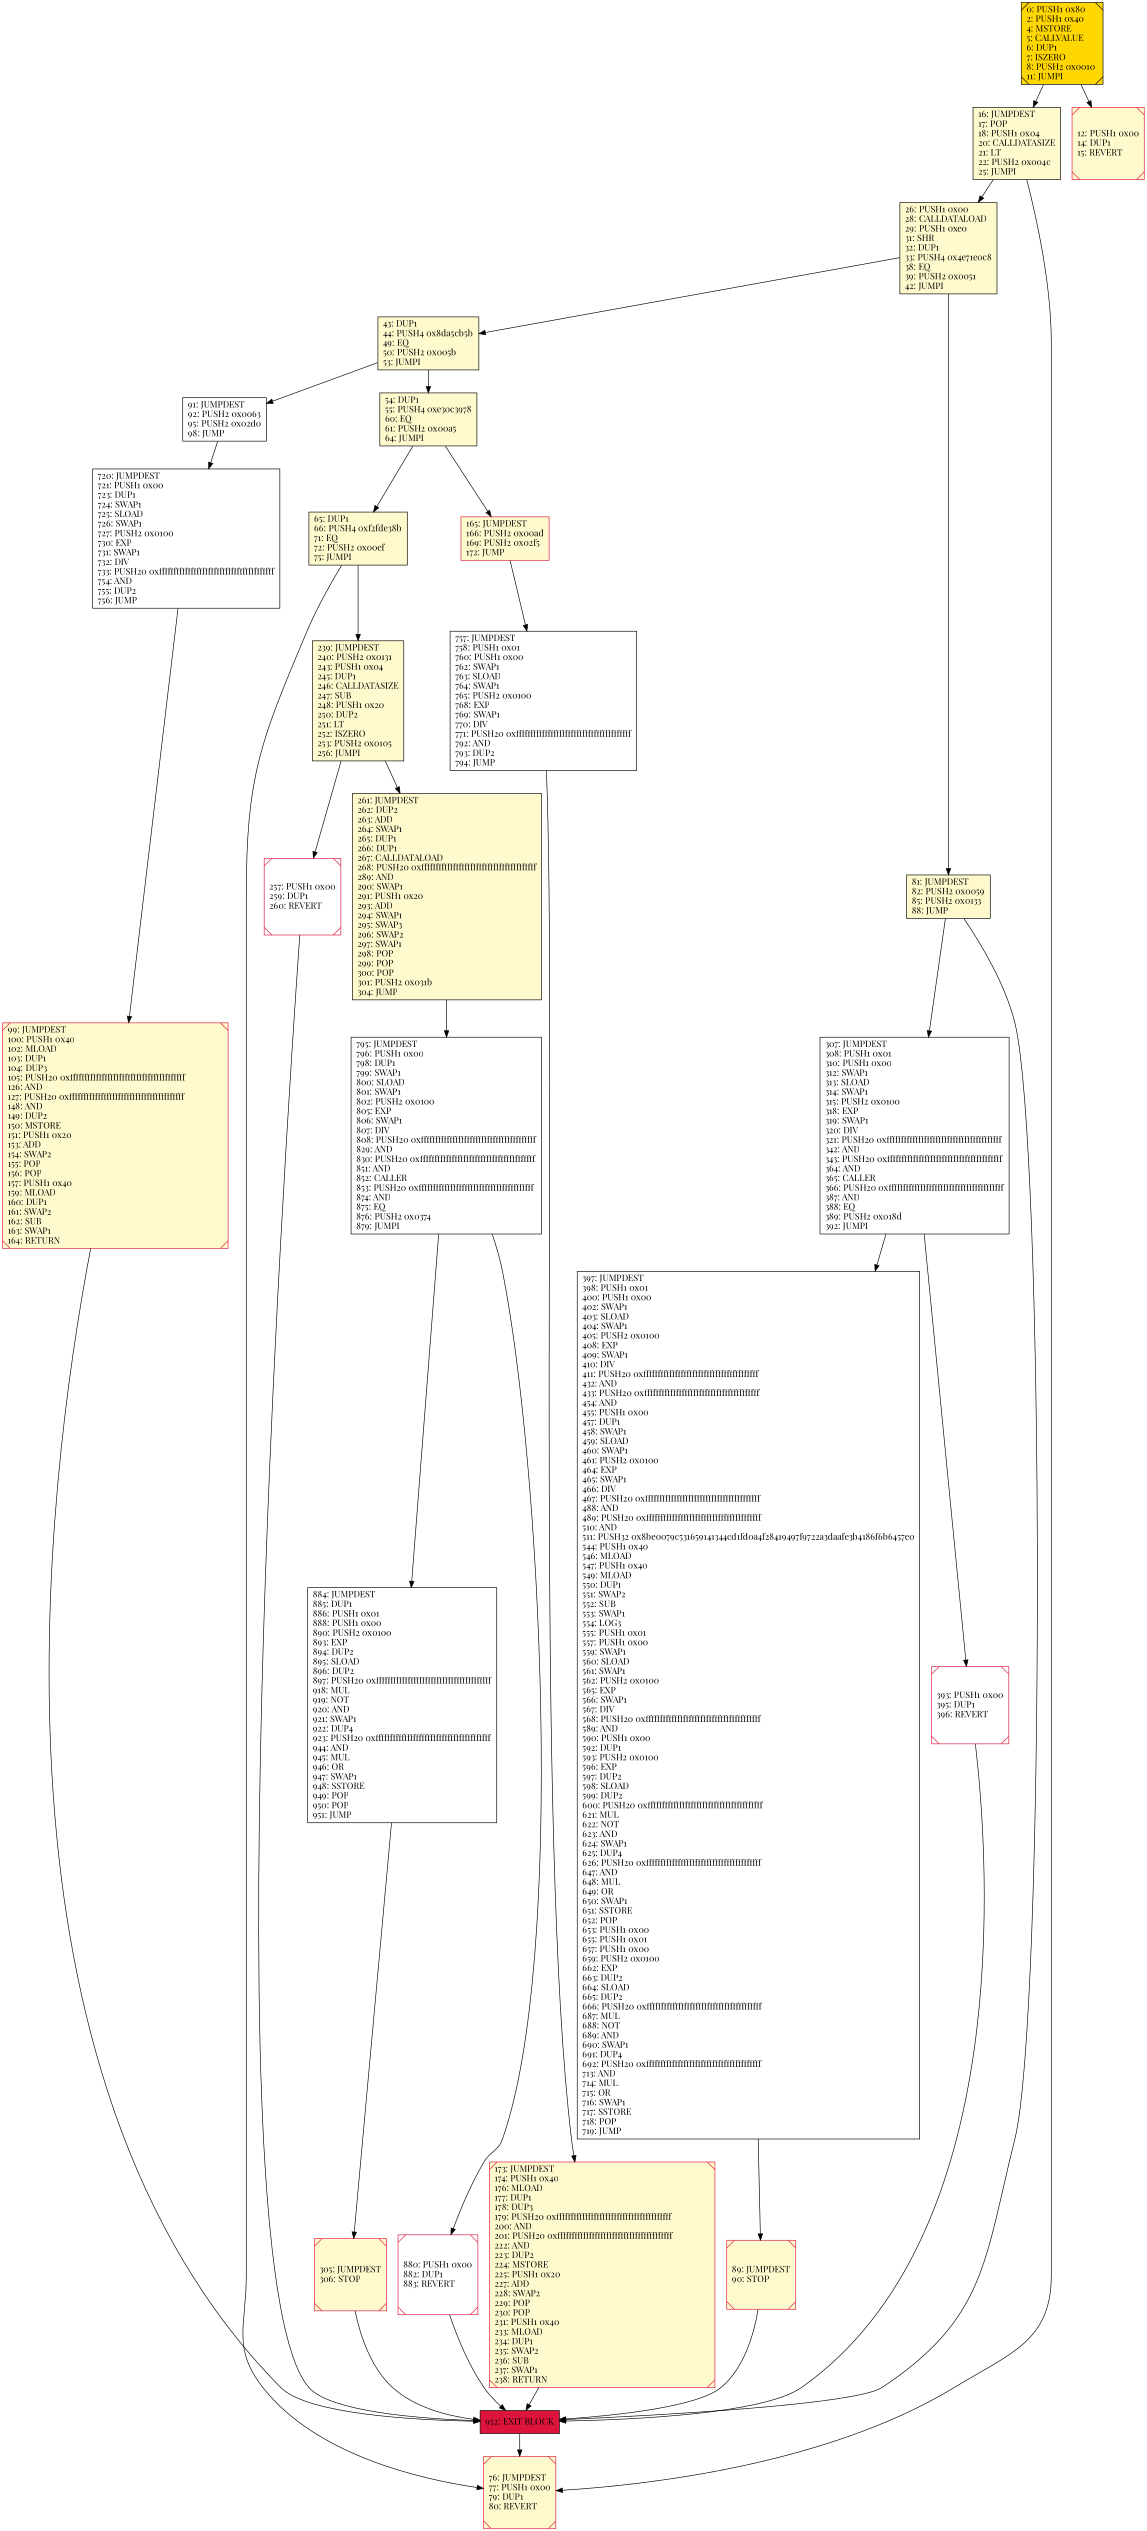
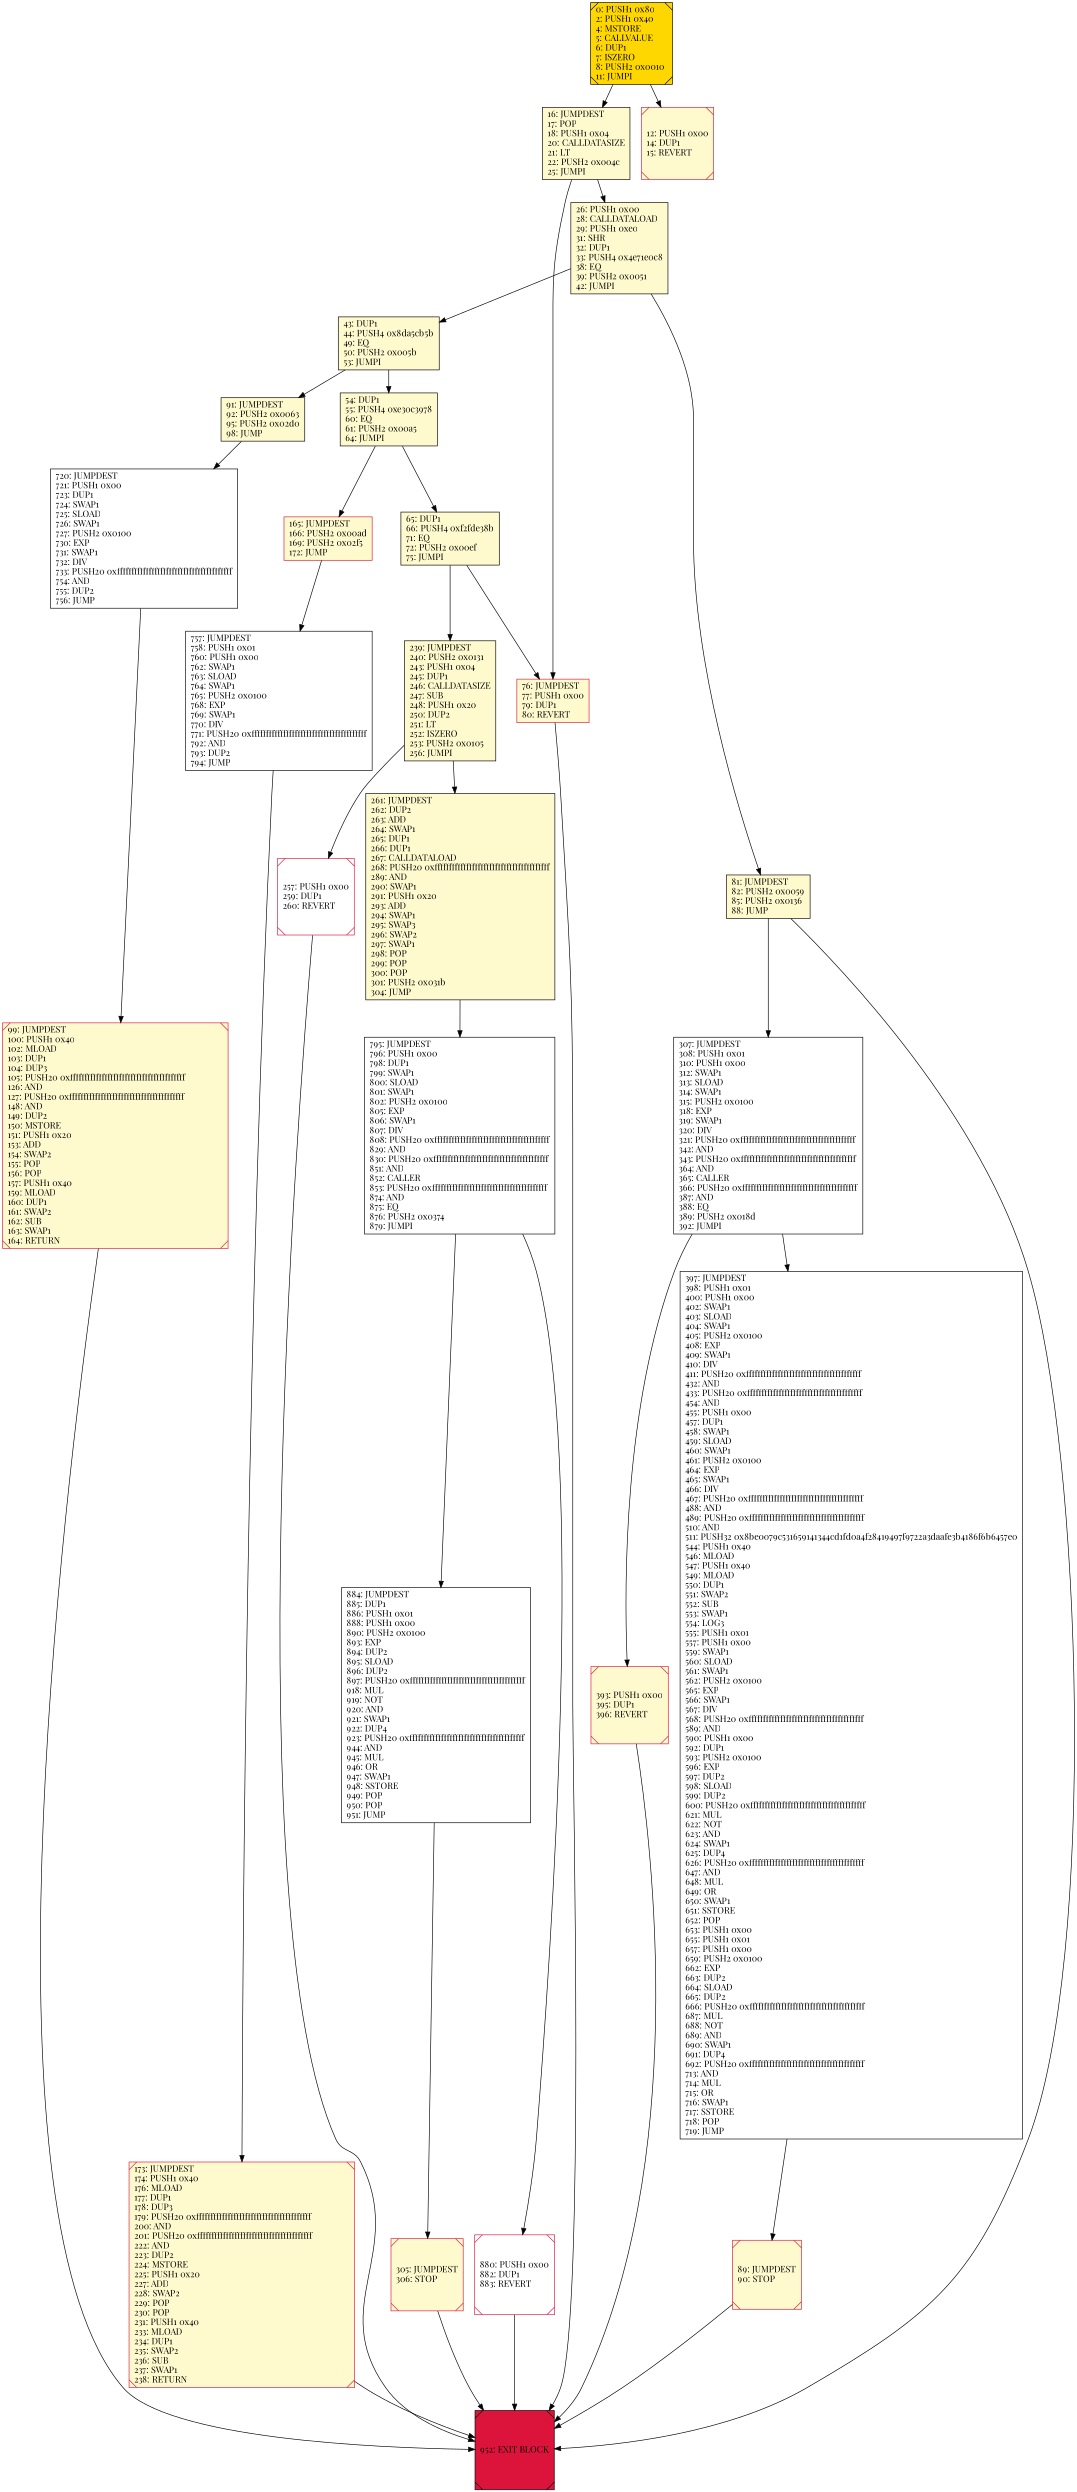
(225, 419) -> (263, 419)
(948, 897) -> (768, 897)
(970, 1705) -> (630, 1705)
(520, 2422) -> (515, 2450)
(520, 2442) -> (573, 1565)
(520, 2493) -> (553, 701)
